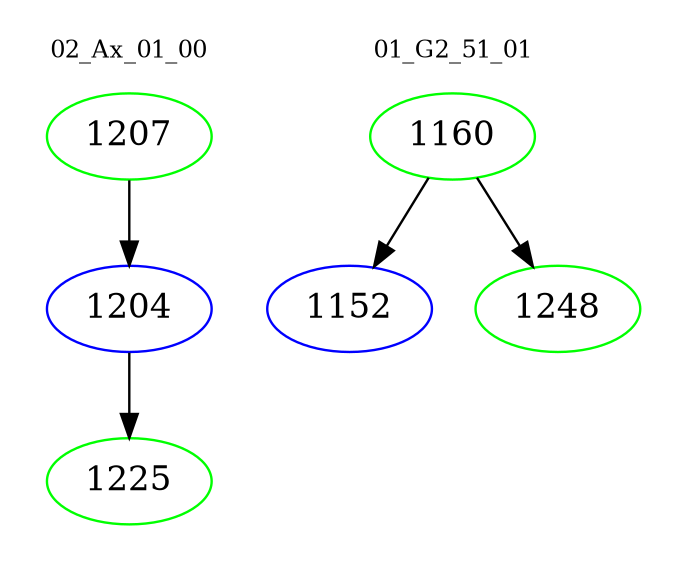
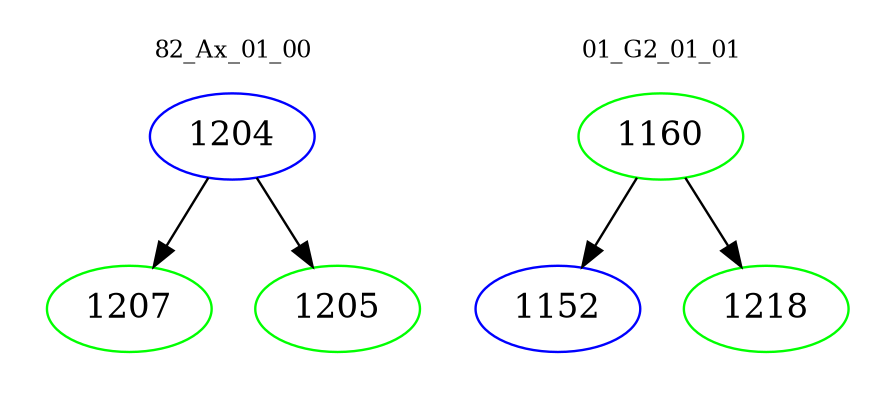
(129, 51) -> (233, 51)
(454, 51) -> (662, 51)
(129, 211) -> (187, 212)
(558, 309) -> (766, 309)
(129, 481) -> (338, 309)
